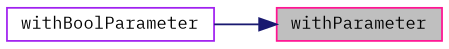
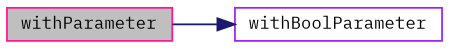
(237, 24) -> (195, 24)
